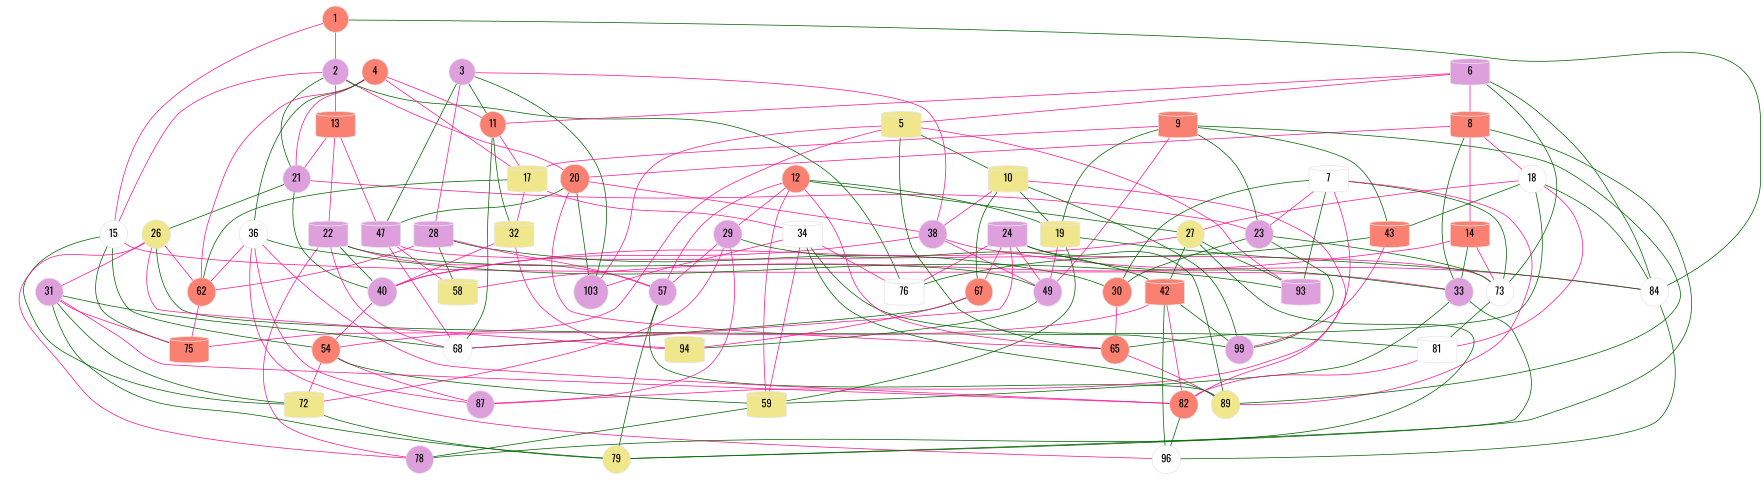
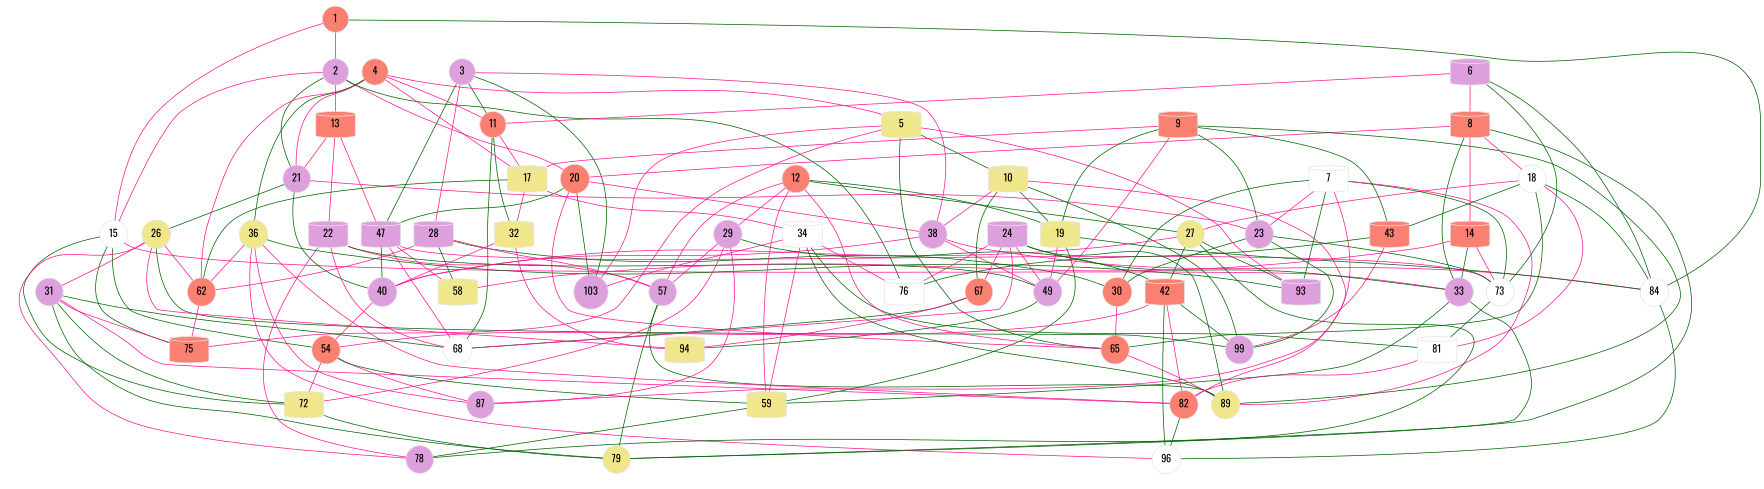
(1186, 98) -> (635, 92)
(254, 234) -> (254, 234)
(352, 260) -> (382, 263)
